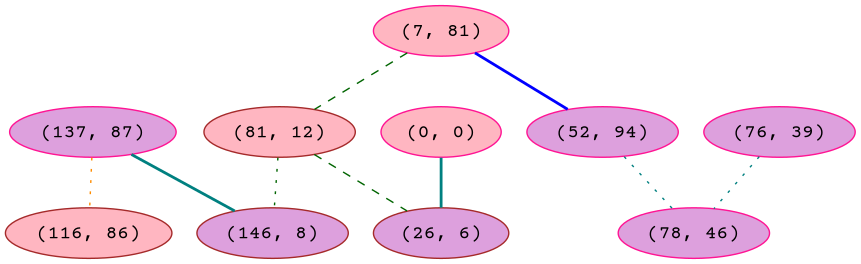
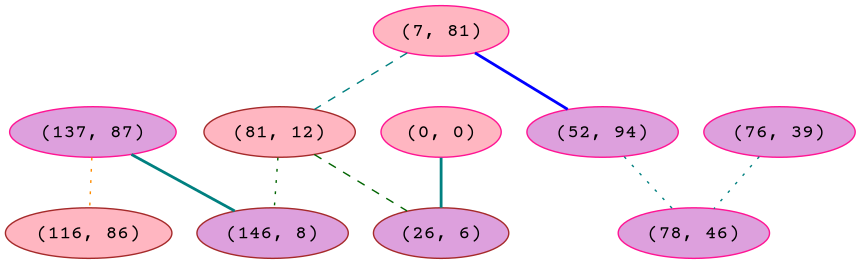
(361, 81) -> (361, 81)
